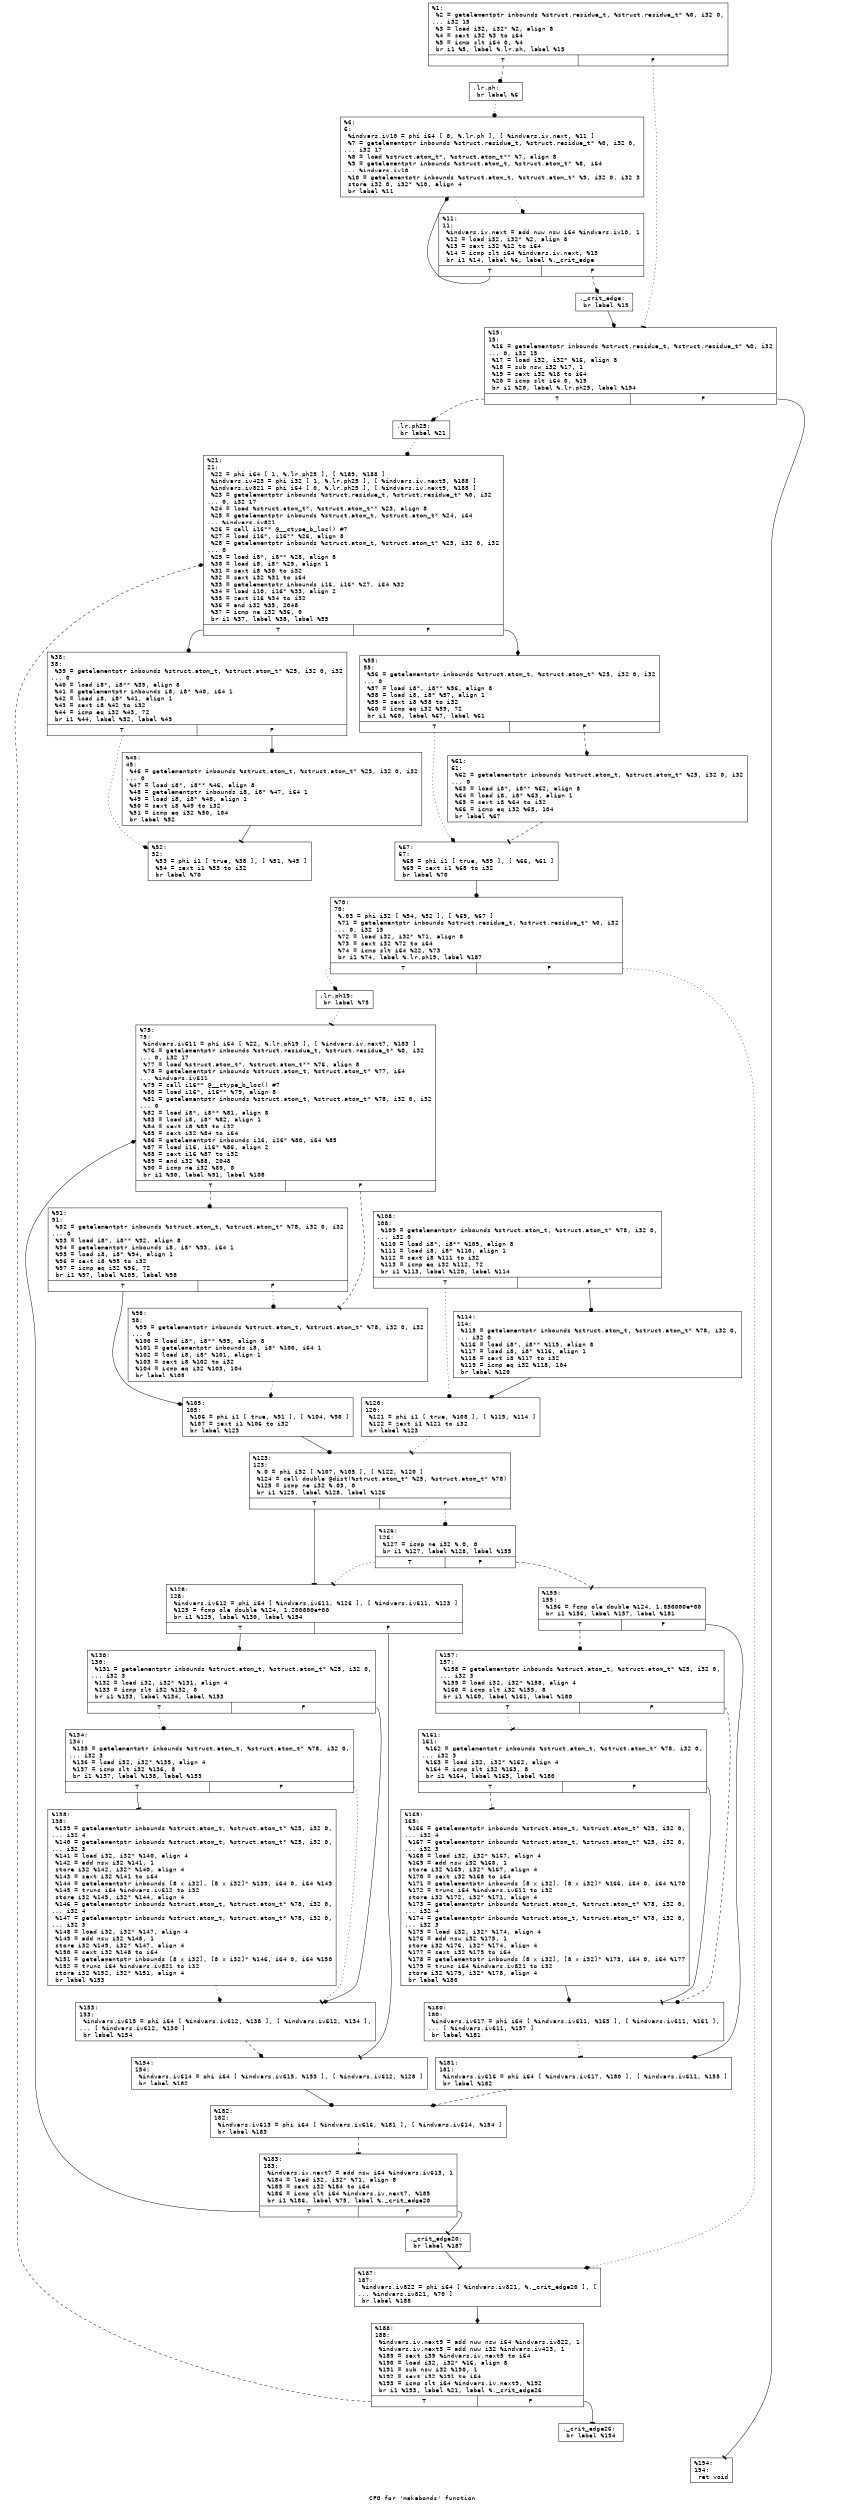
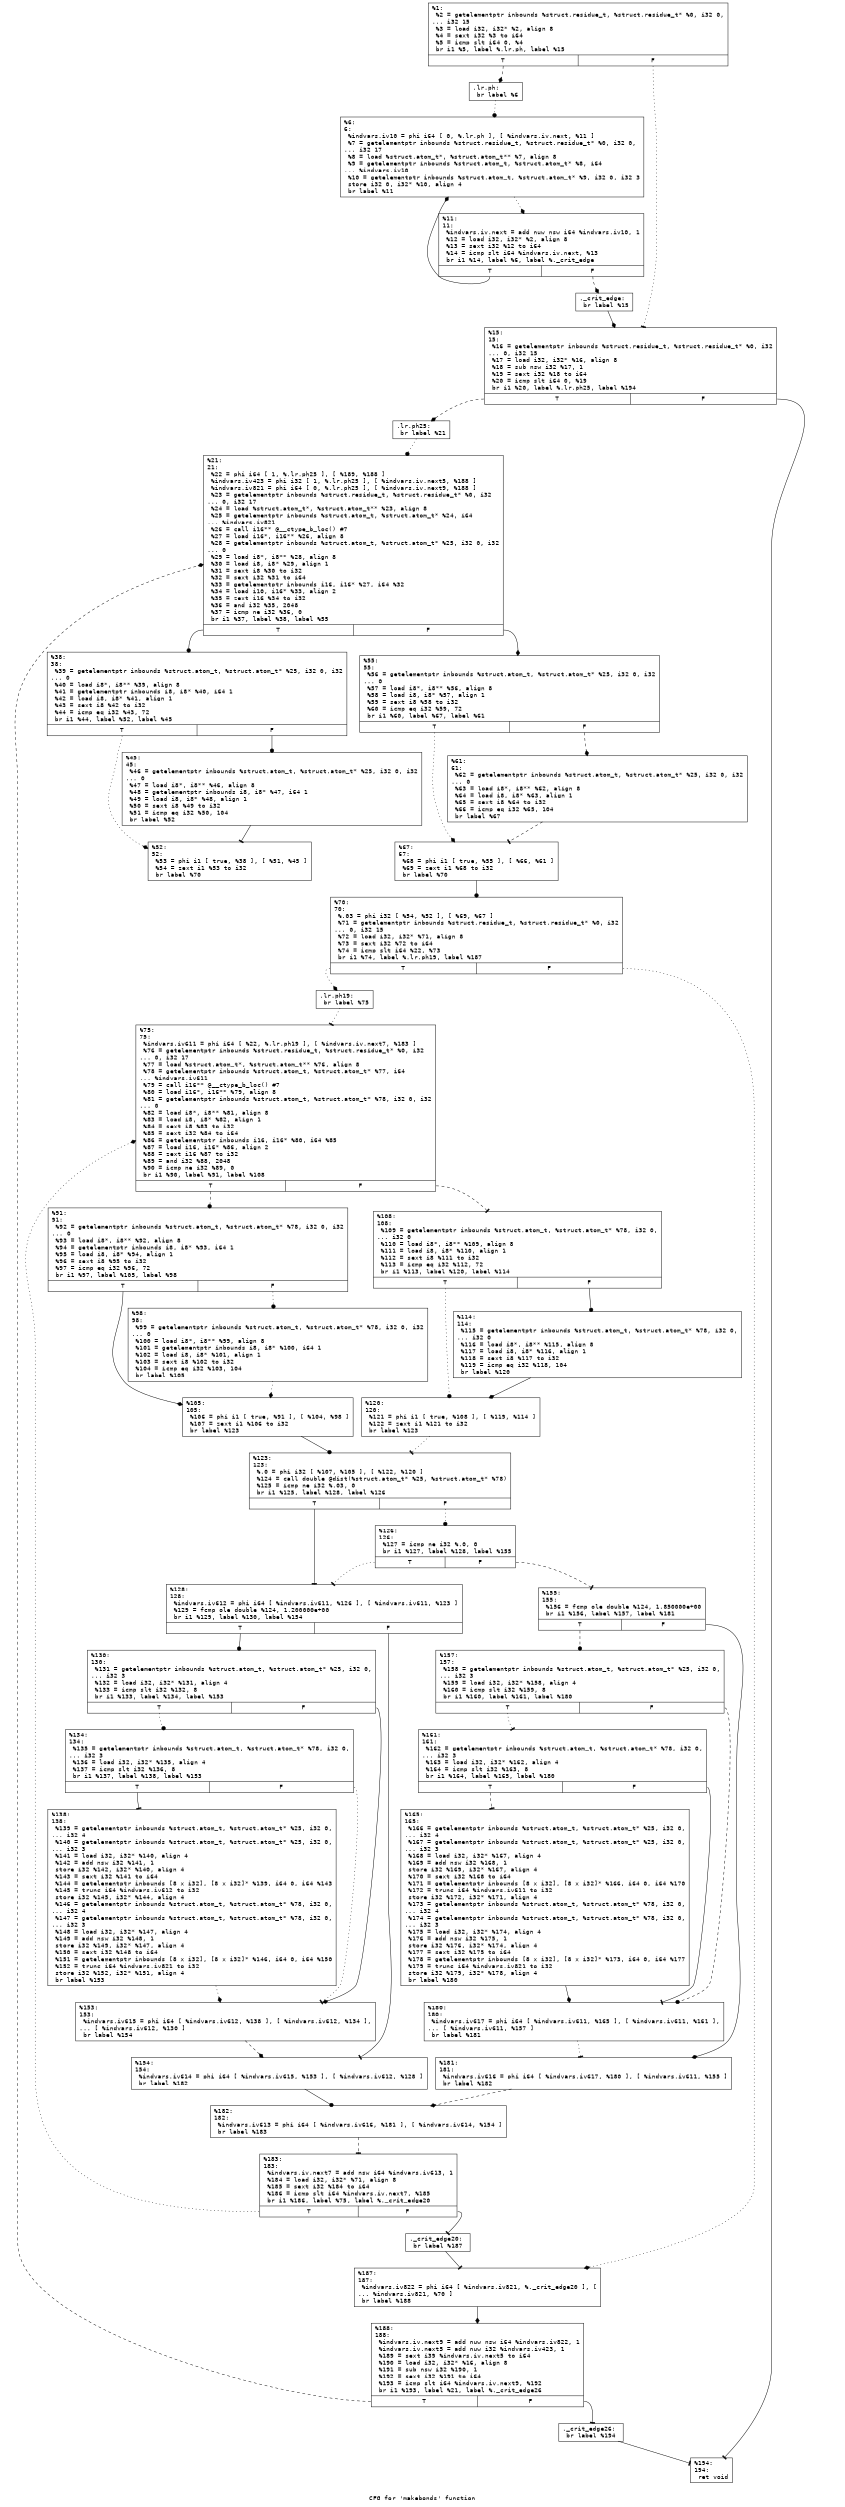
(502, 73) -> (502, 73)
(365, 1252) -> (463, 1193)
(35, 1733) -> (35, 1733)
none -> (653, 2452)
